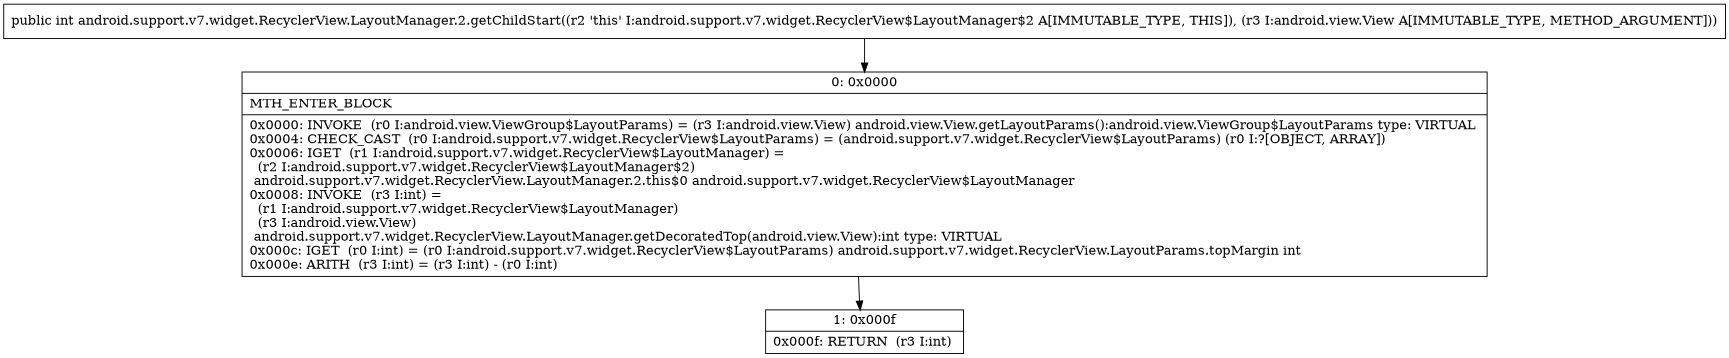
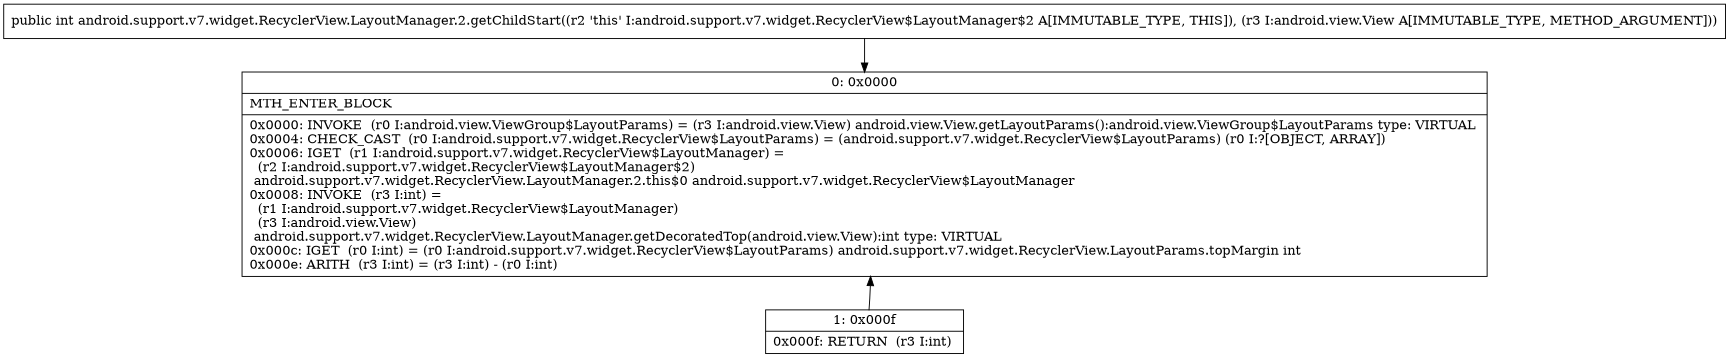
(859, 289) -> (870, 298)
